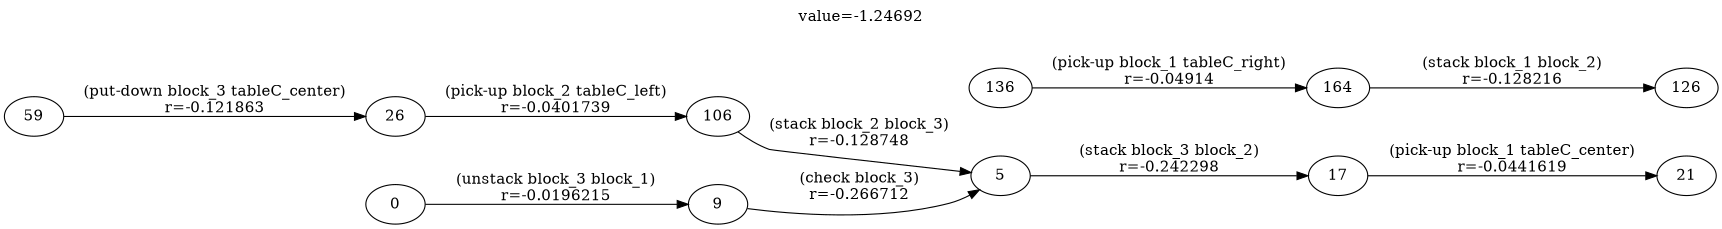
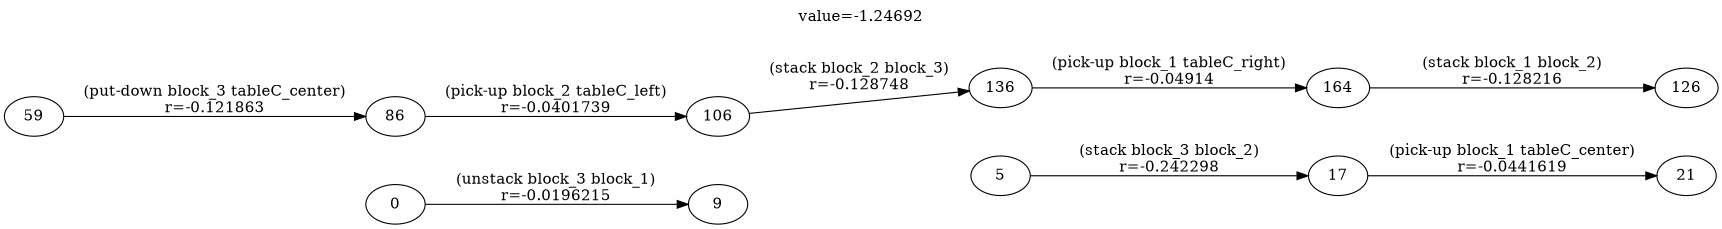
(395, 116) -> (395, 116)
(847, 159) -> (854, 103)
(860, 215) -> none
